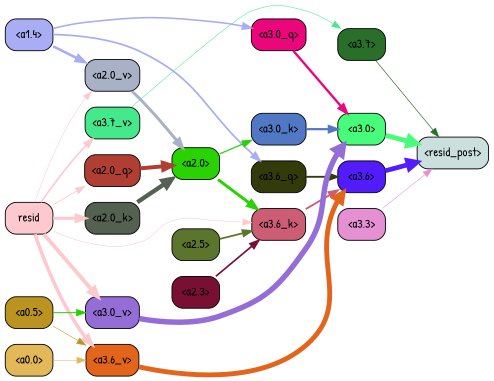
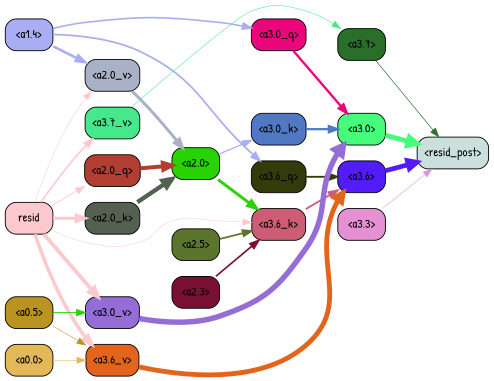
(231, 149) -> (231, 149)
